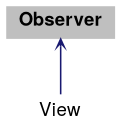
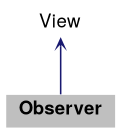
(61, 71) -> (61, 71)
